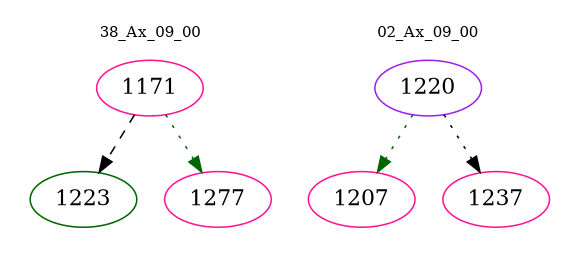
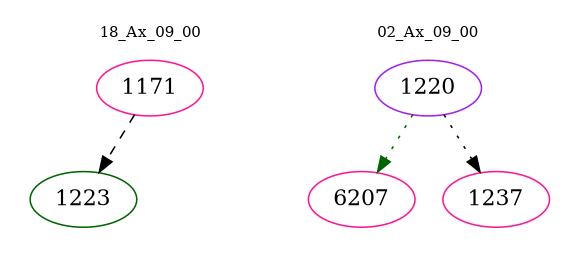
(151, 33) -> (151, 33)
(218, 199) -> none
(362, 199) -> (362, 199)
